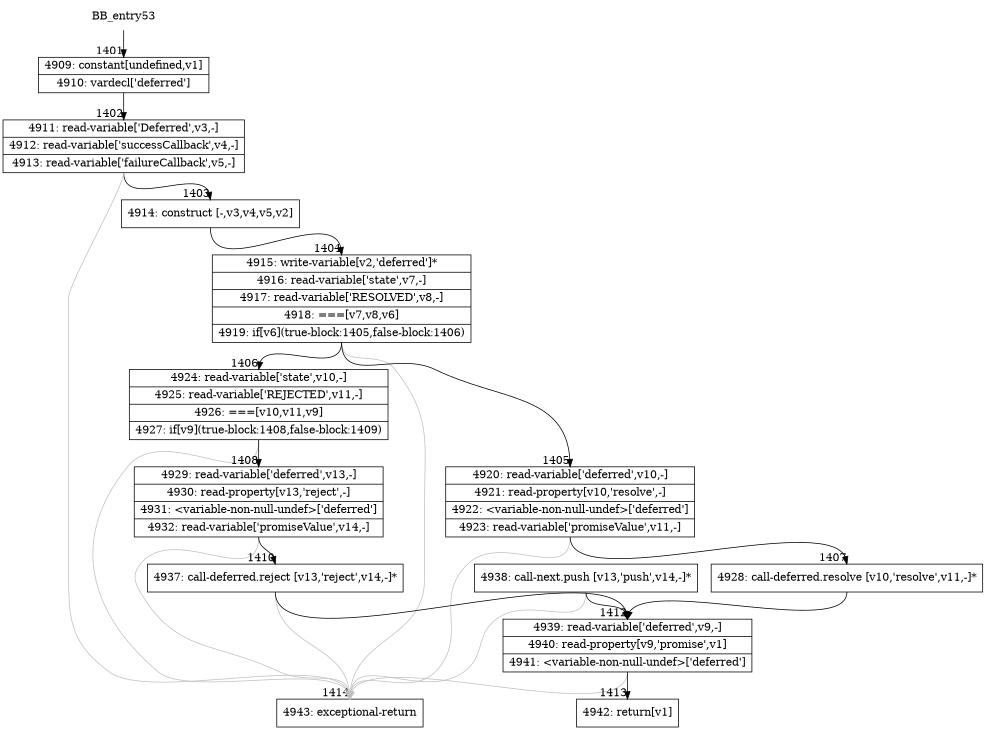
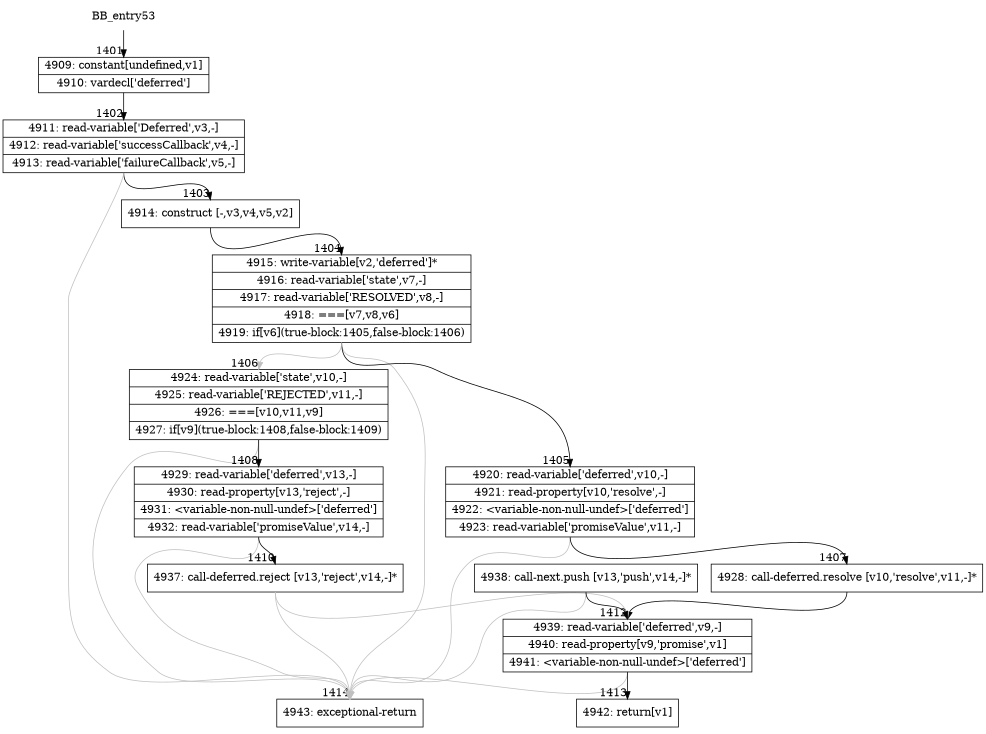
(304, 356) -> (304, 356)
(439, 607) -> (439, 607)
